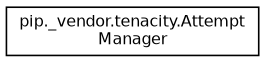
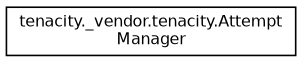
(133, 31) -> (151, 31)
